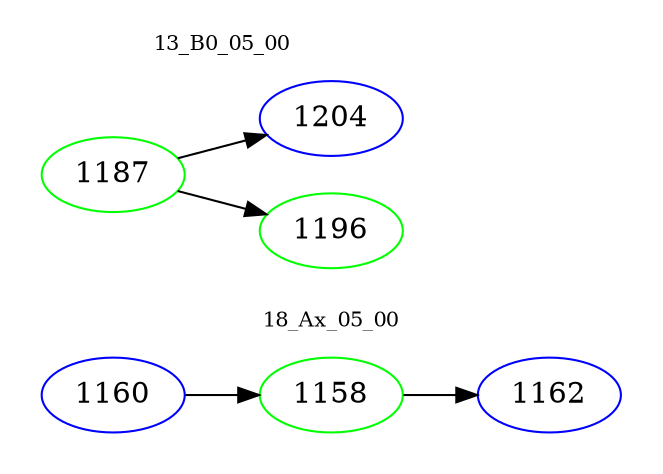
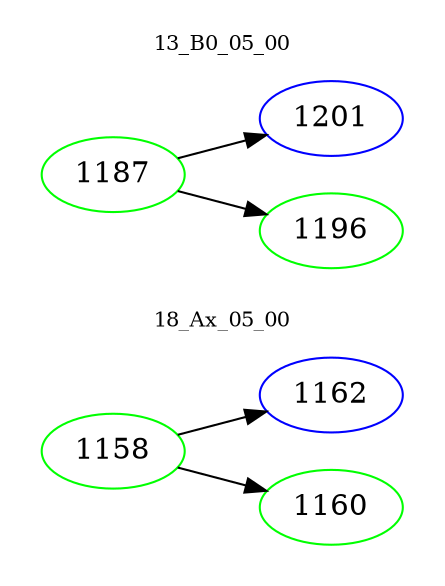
(331, 119) -> (331, 119)
(113, 395) -> (331, 507)
(212, 395) -> (212, 477)
